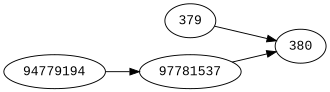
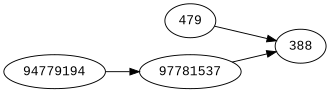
(190, 21) -> (190, 21)
(301, 46) -> (301, 46)
